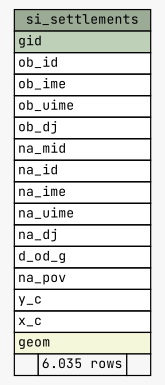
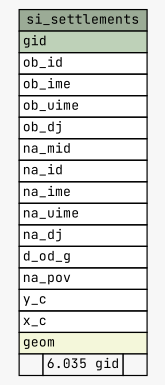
(83, 364) -> (83, 364)
